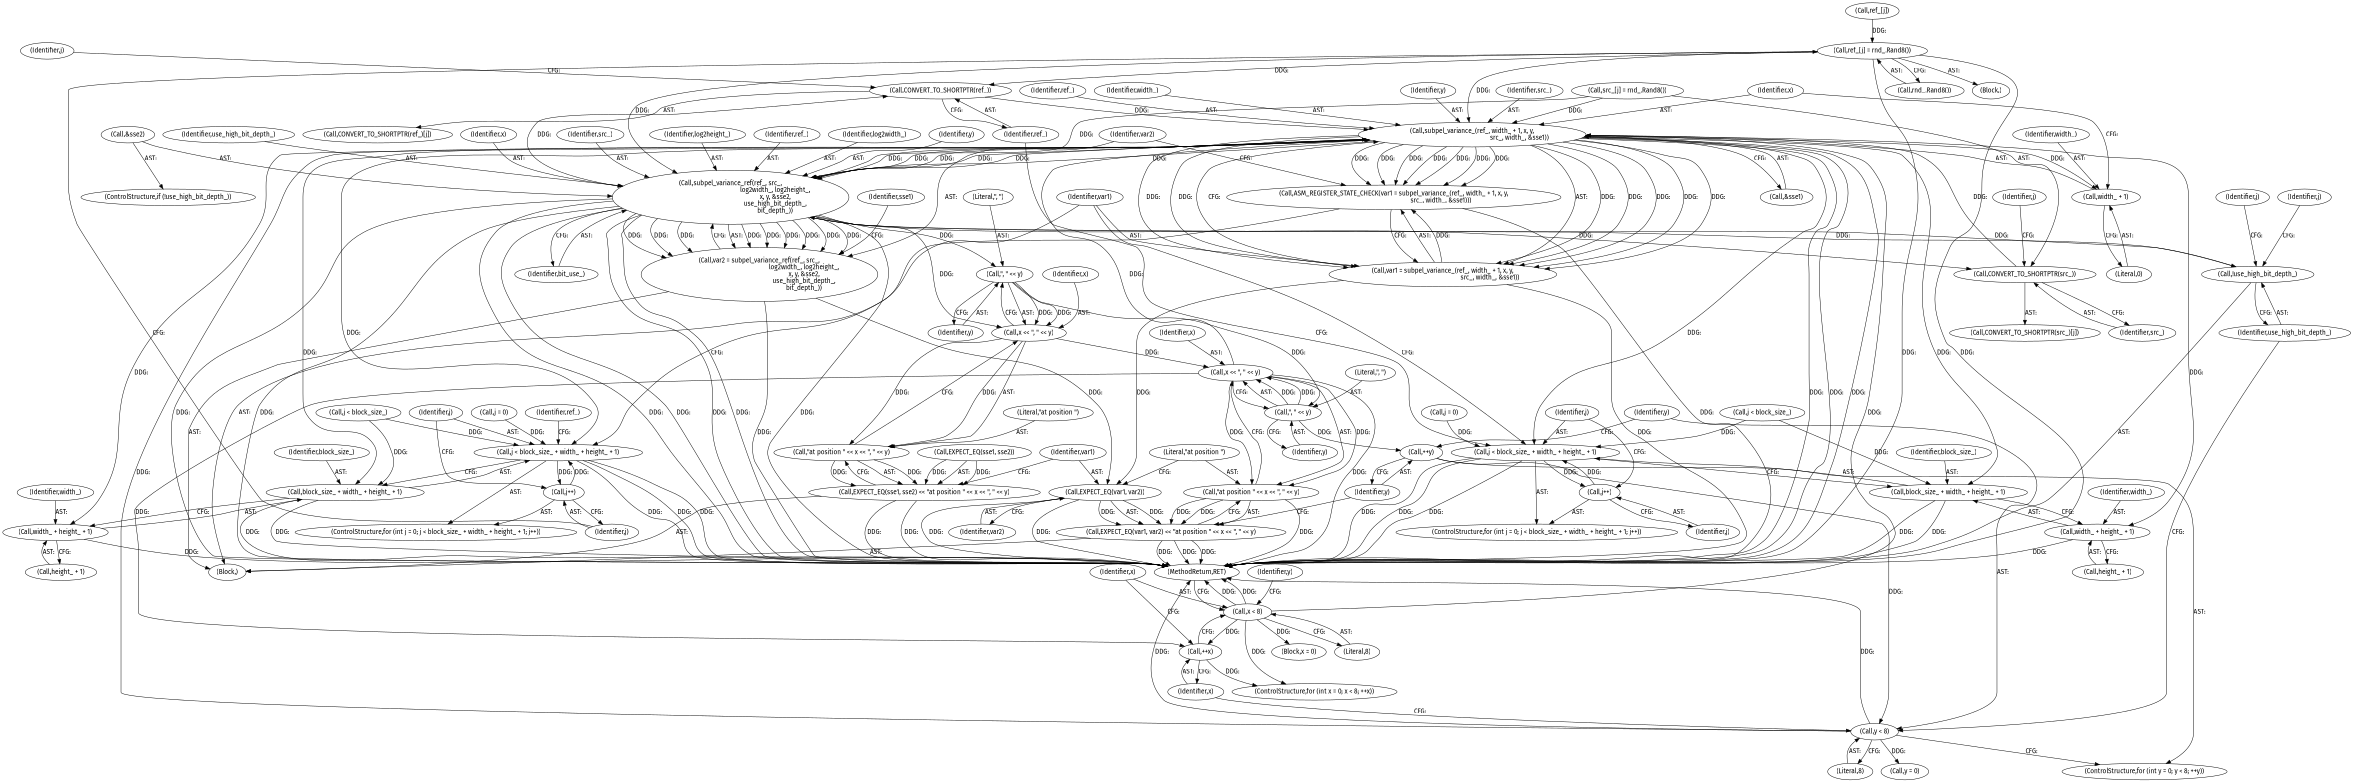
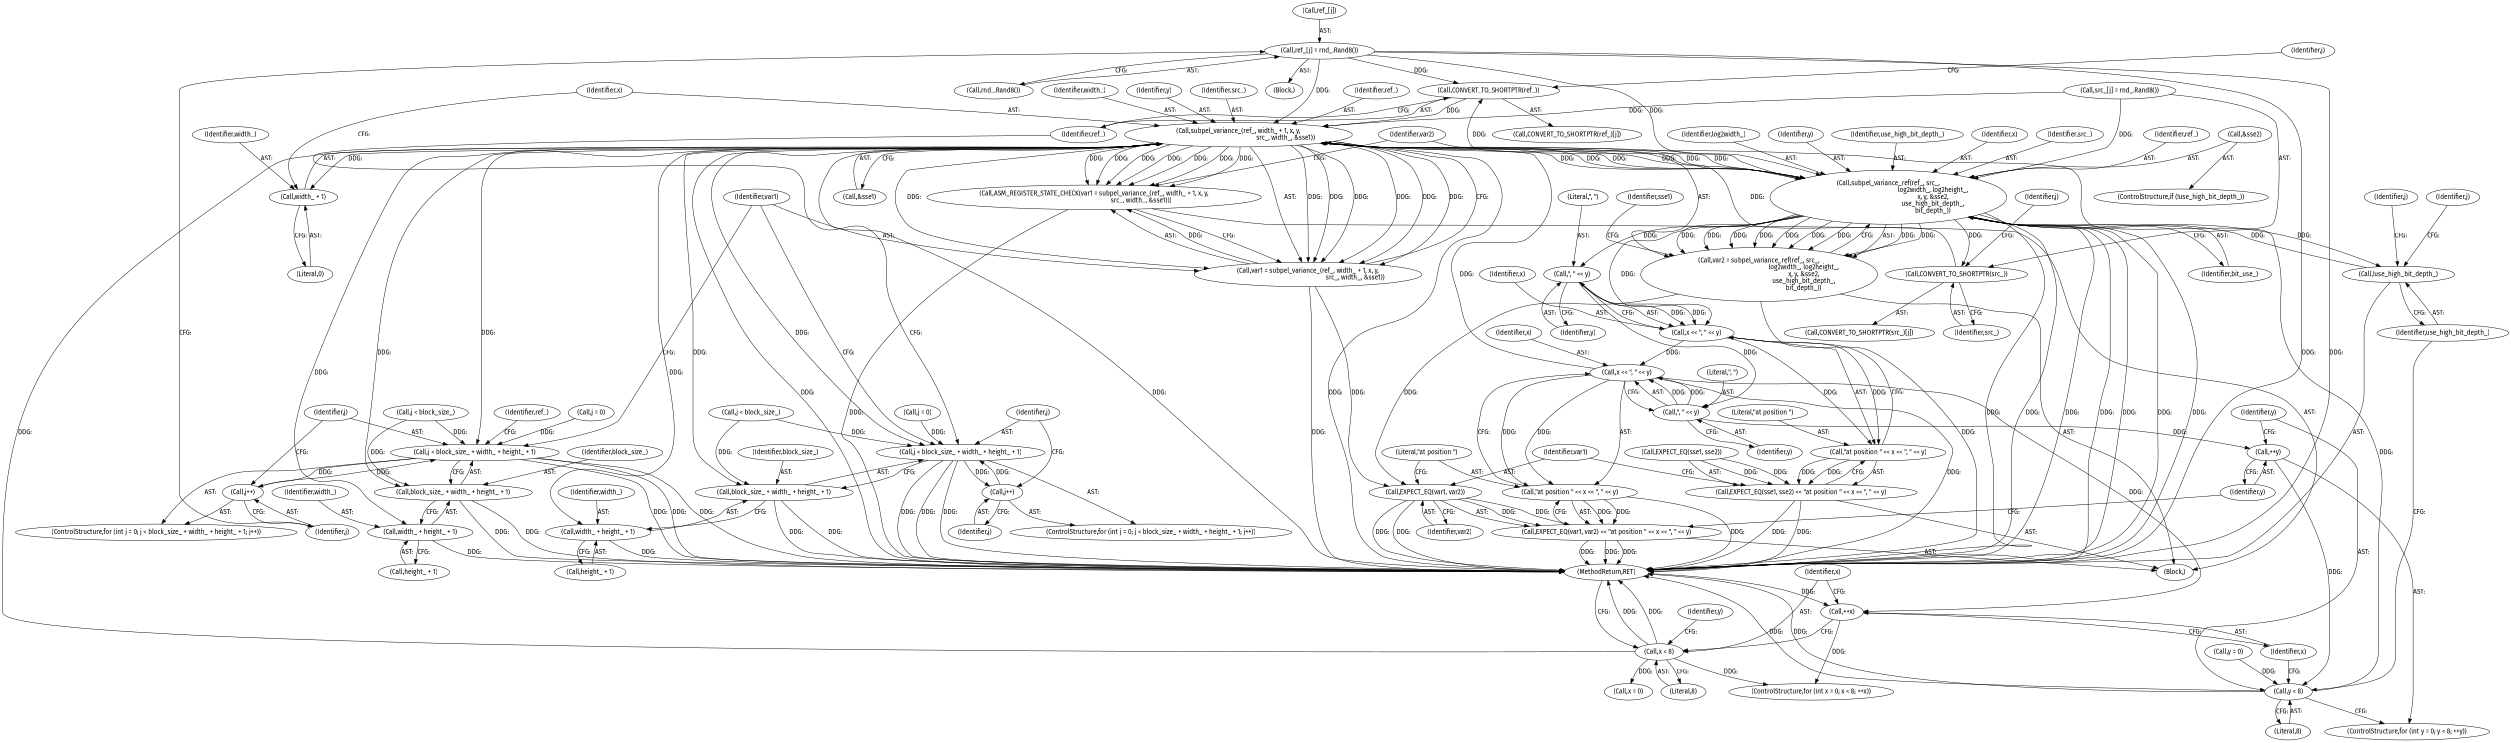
(1880, 31) -> (1326, 31)
(698, 135) -> none
(1224, 630) -> (1738, 582)
(1299, 652) -> (1628, 692)
(1888, 750) -> (2256, 671)
